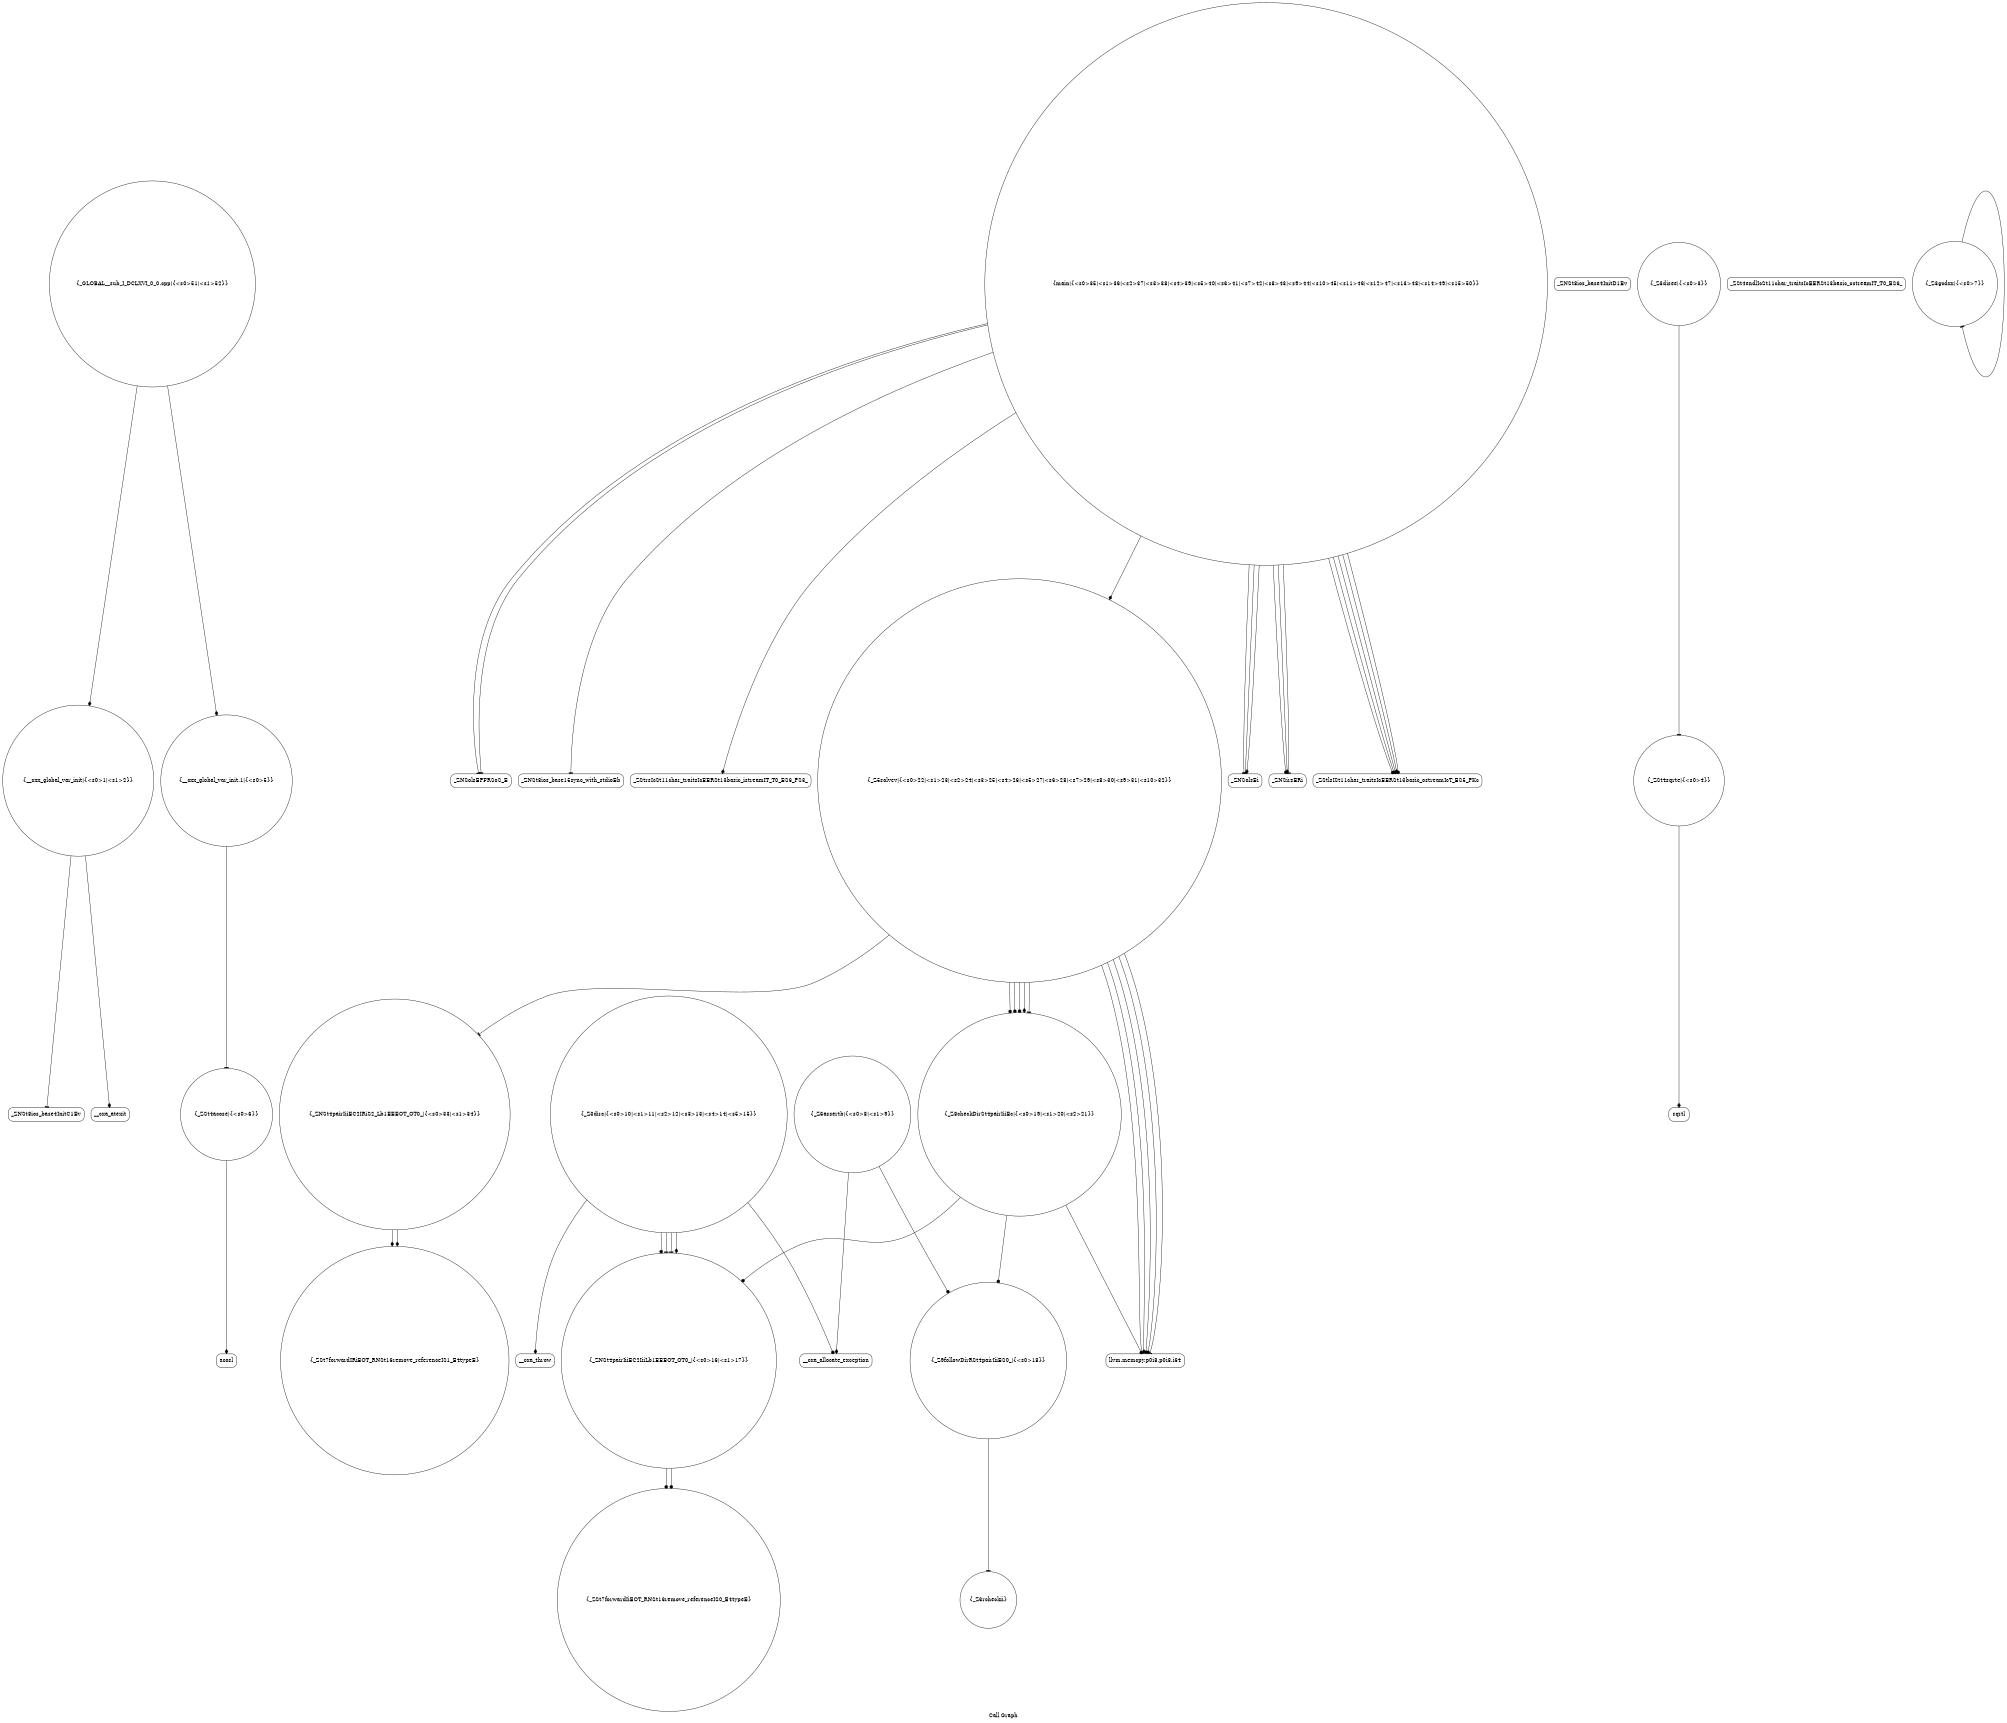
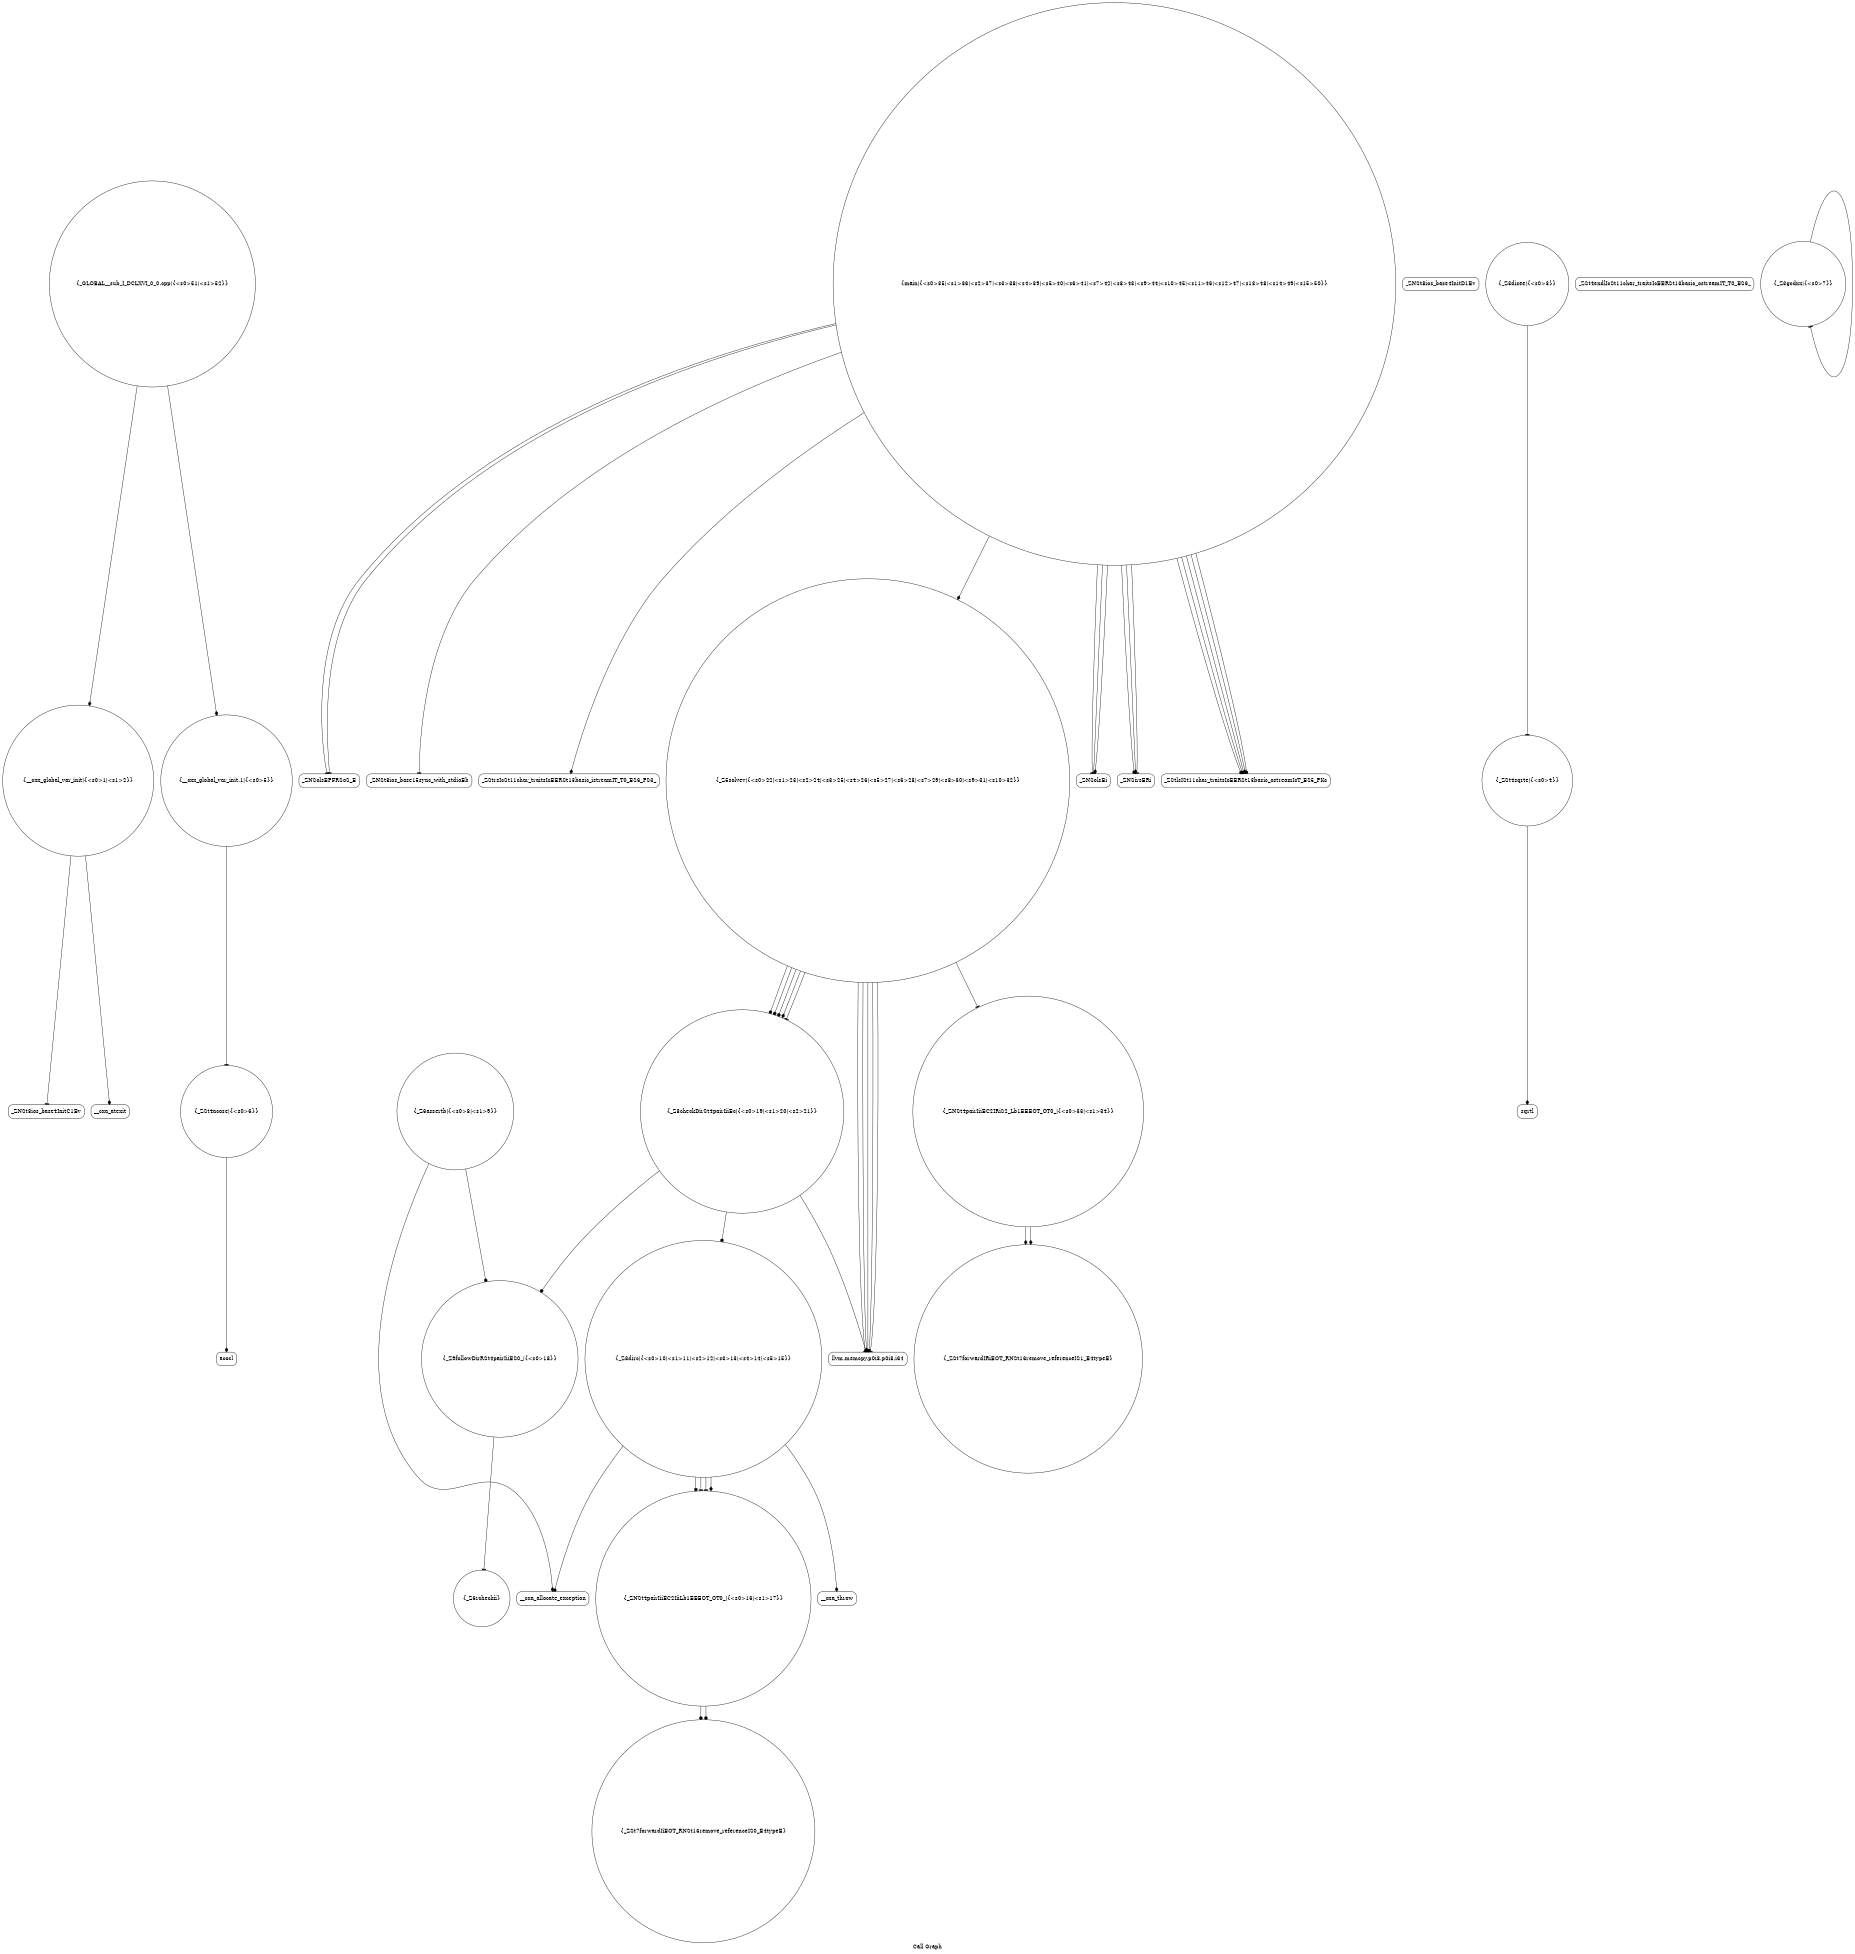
(854, 1240) -> (724, 1226)
